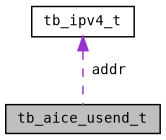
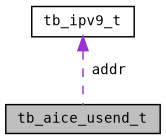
(83, 22) -> (83, 22)
